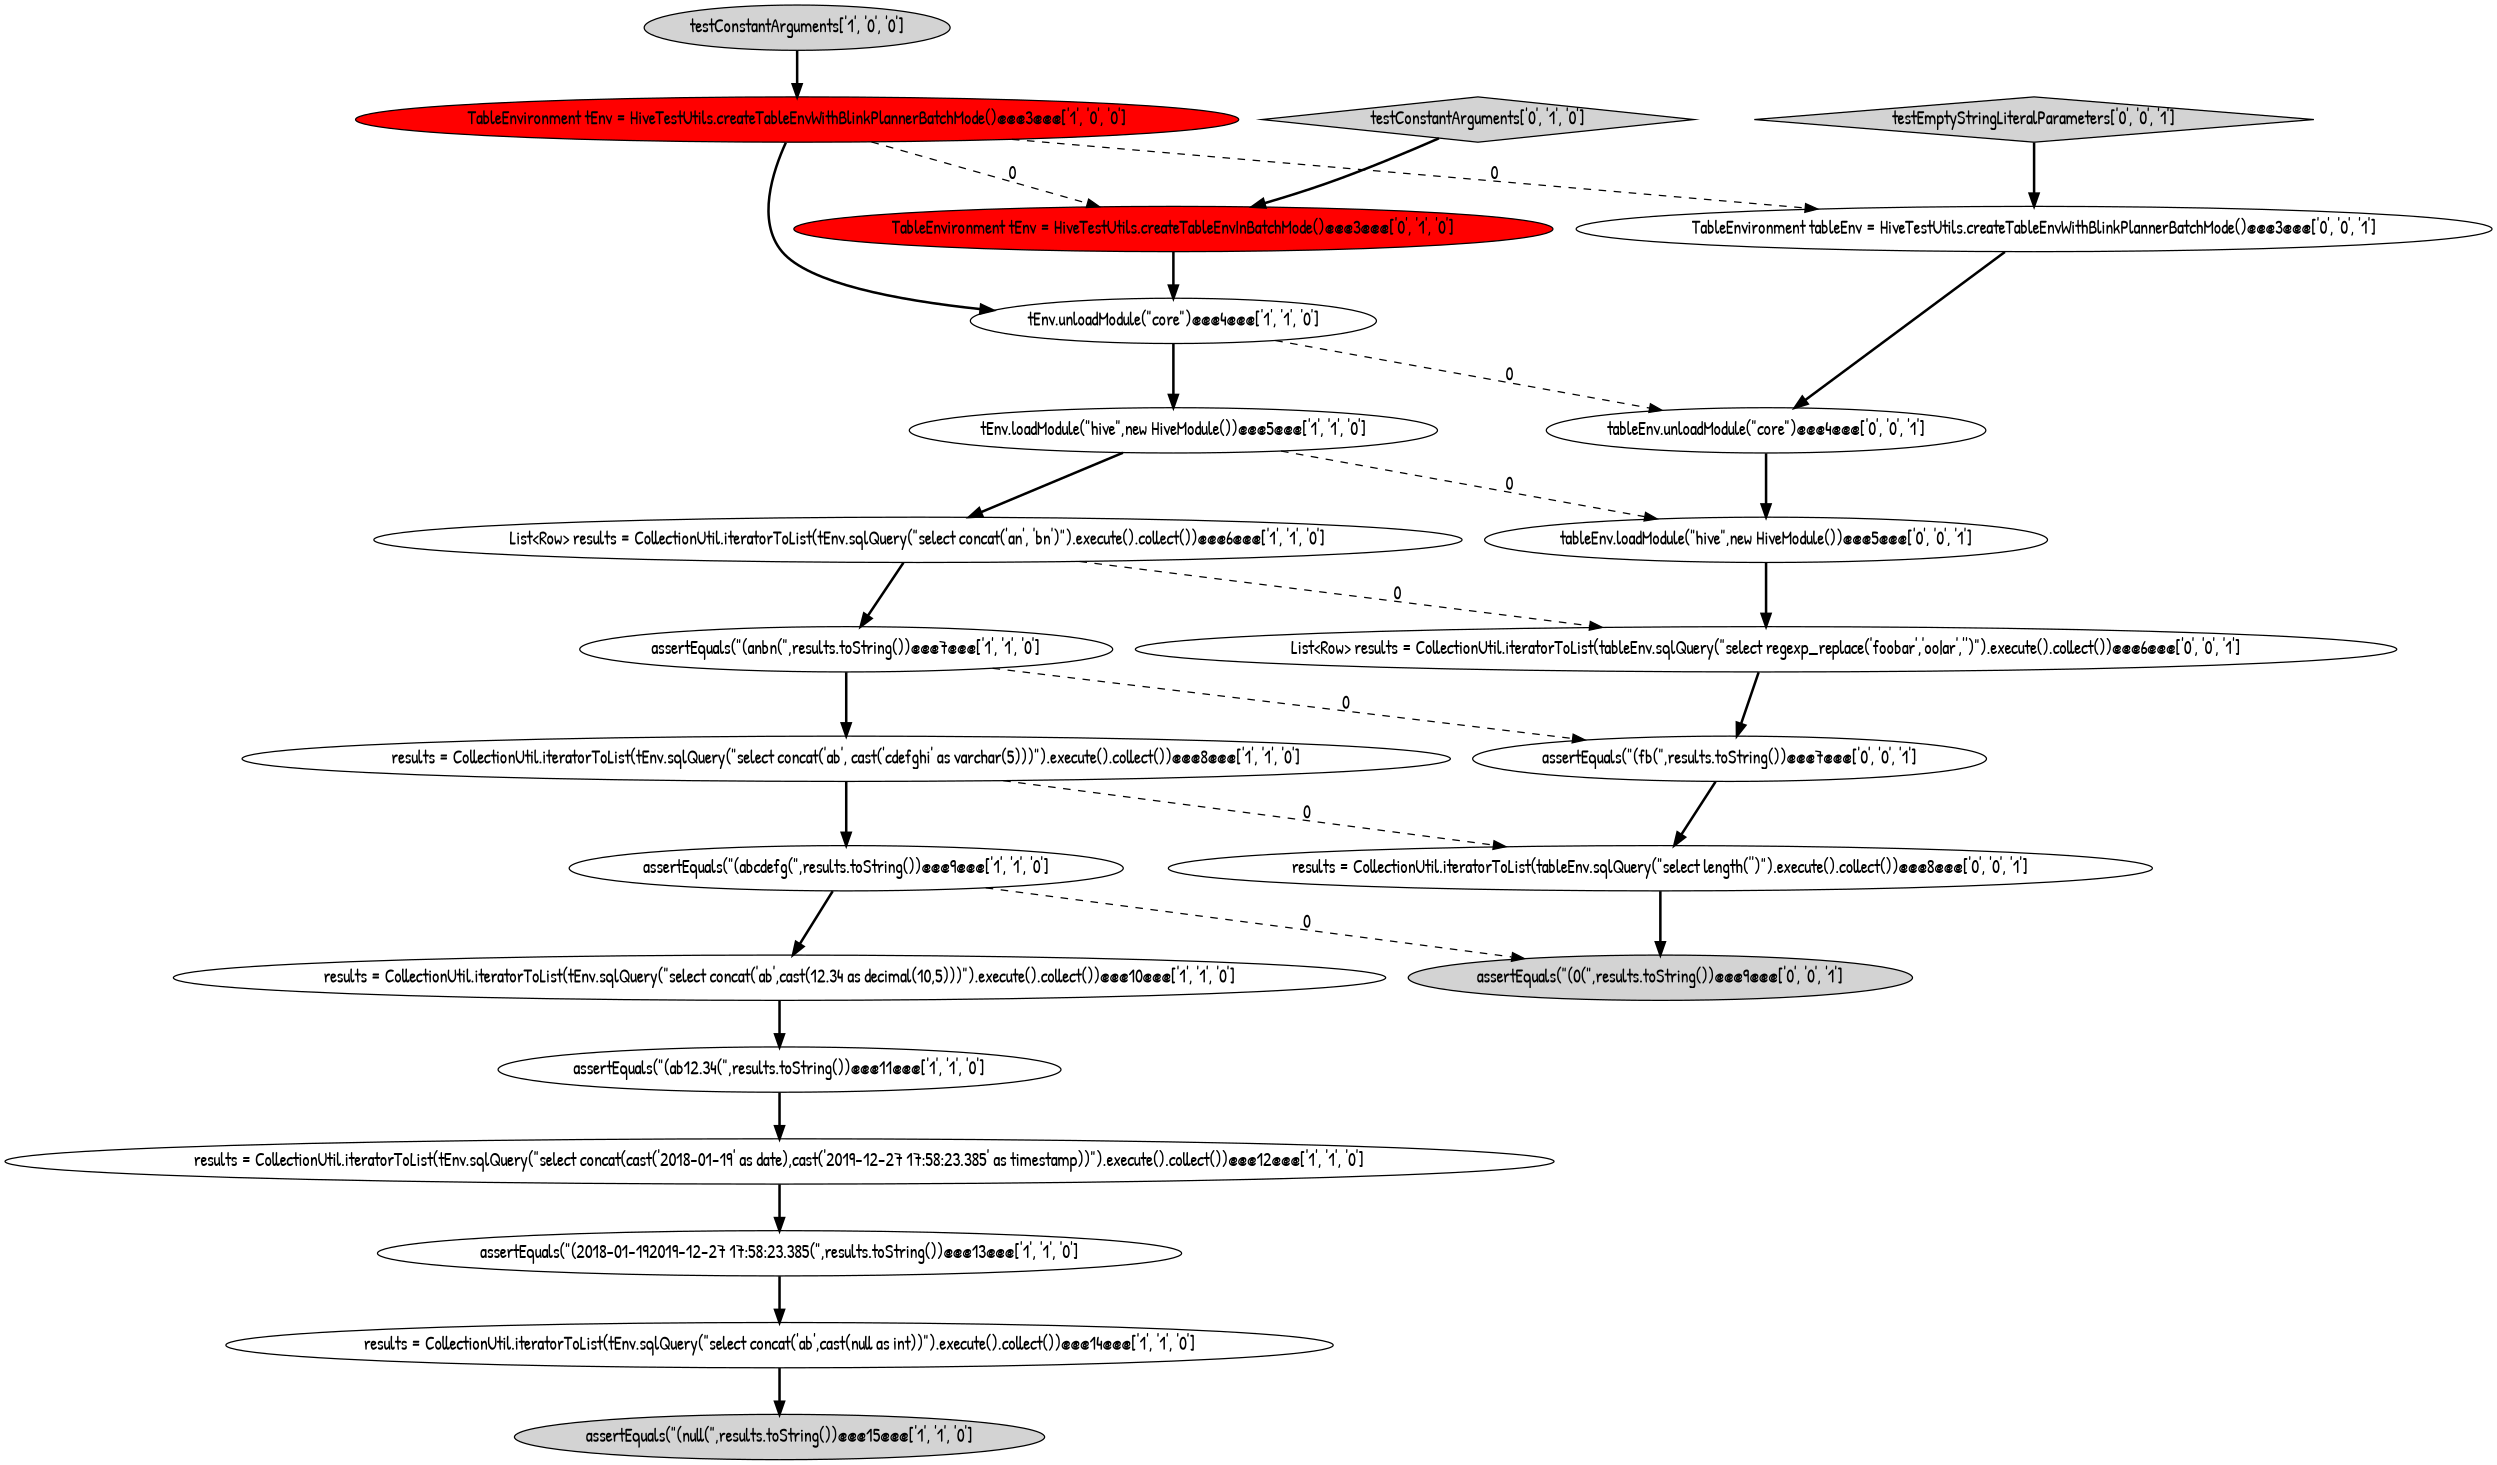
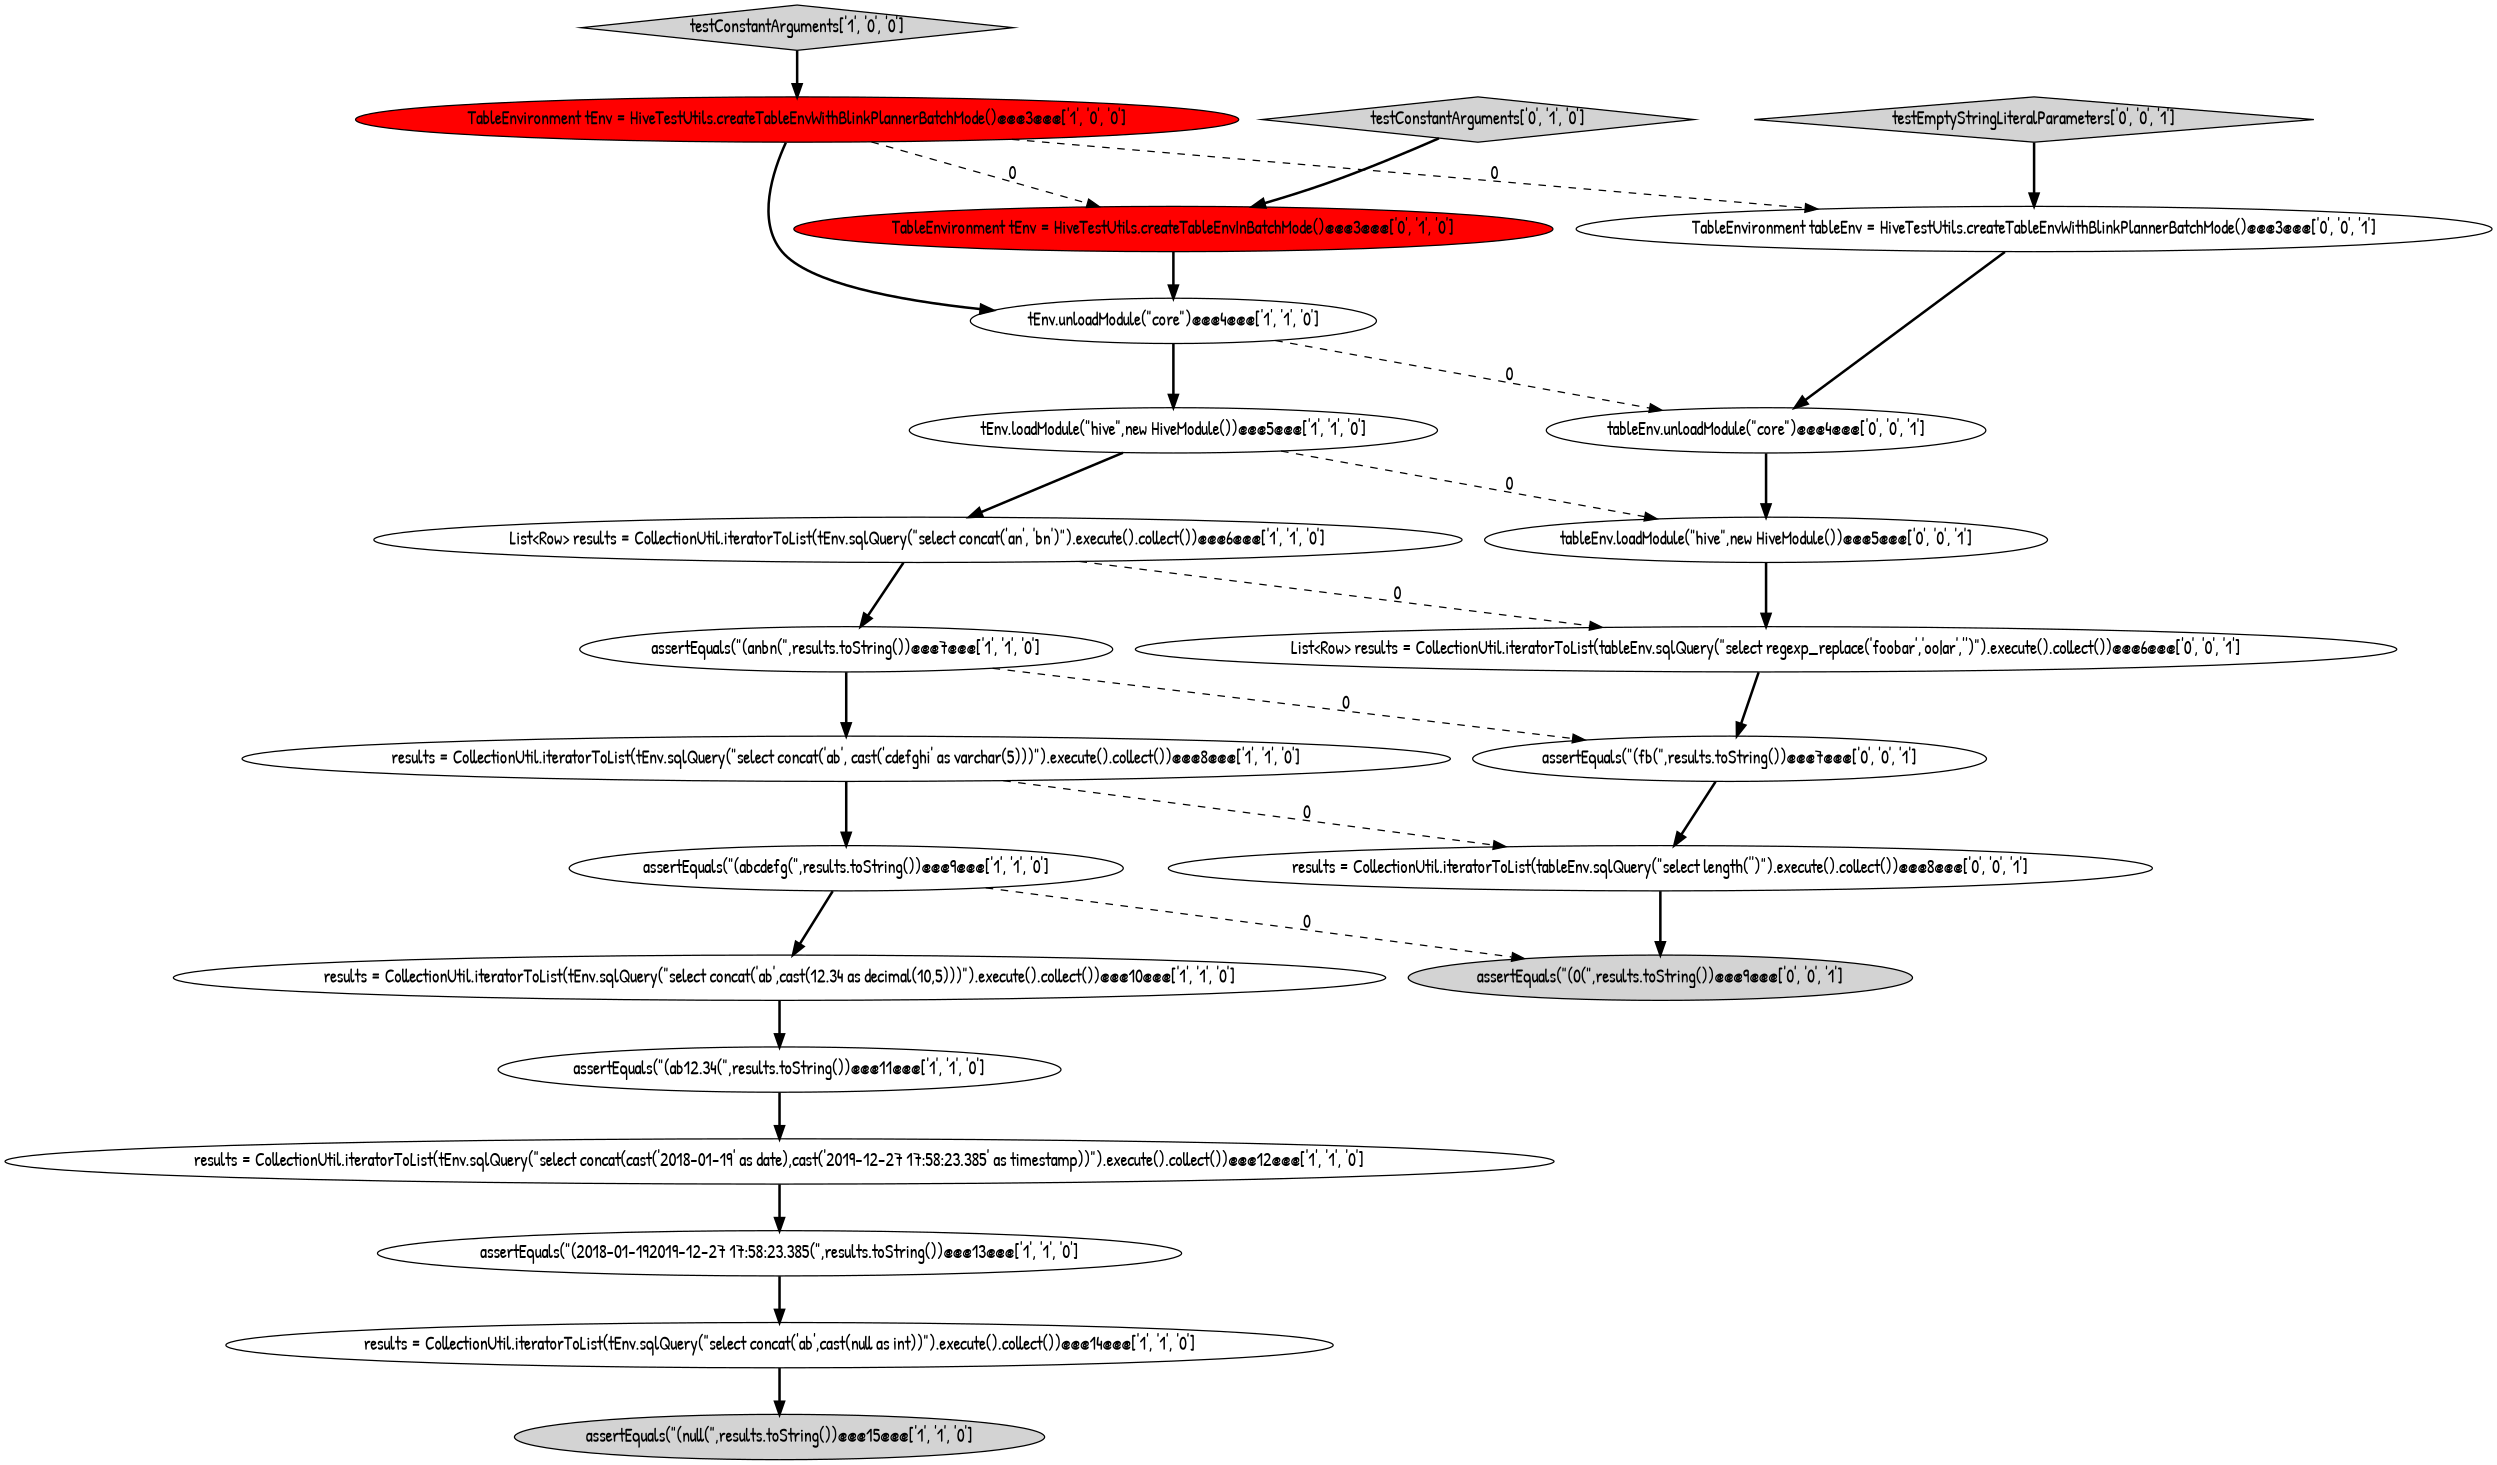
(797, 28) -> (797, 28)
